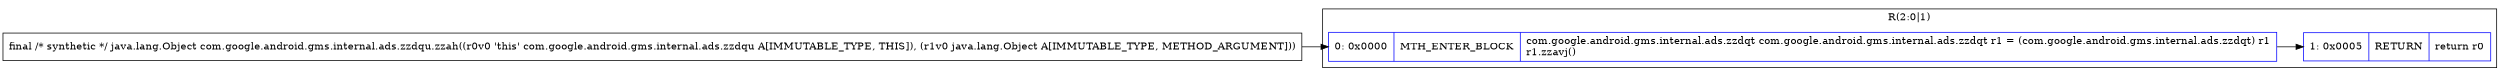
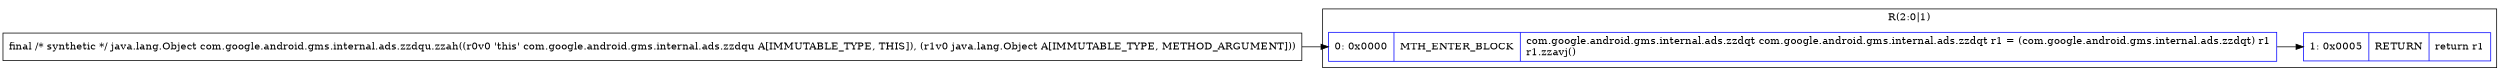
(2460, 46) -> (2460, 46)
